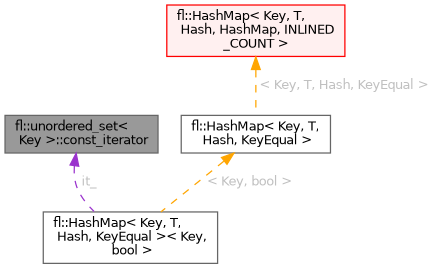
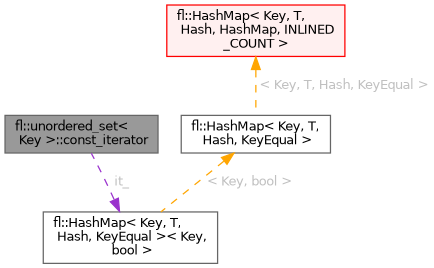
(79, 191) -> (103, 176)
